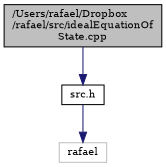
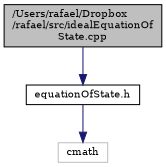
(83, 95) -> (83, 95)
(83, 153) -> (83, 153)
